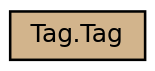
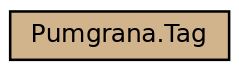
(78, 36) -> (120, 36)
